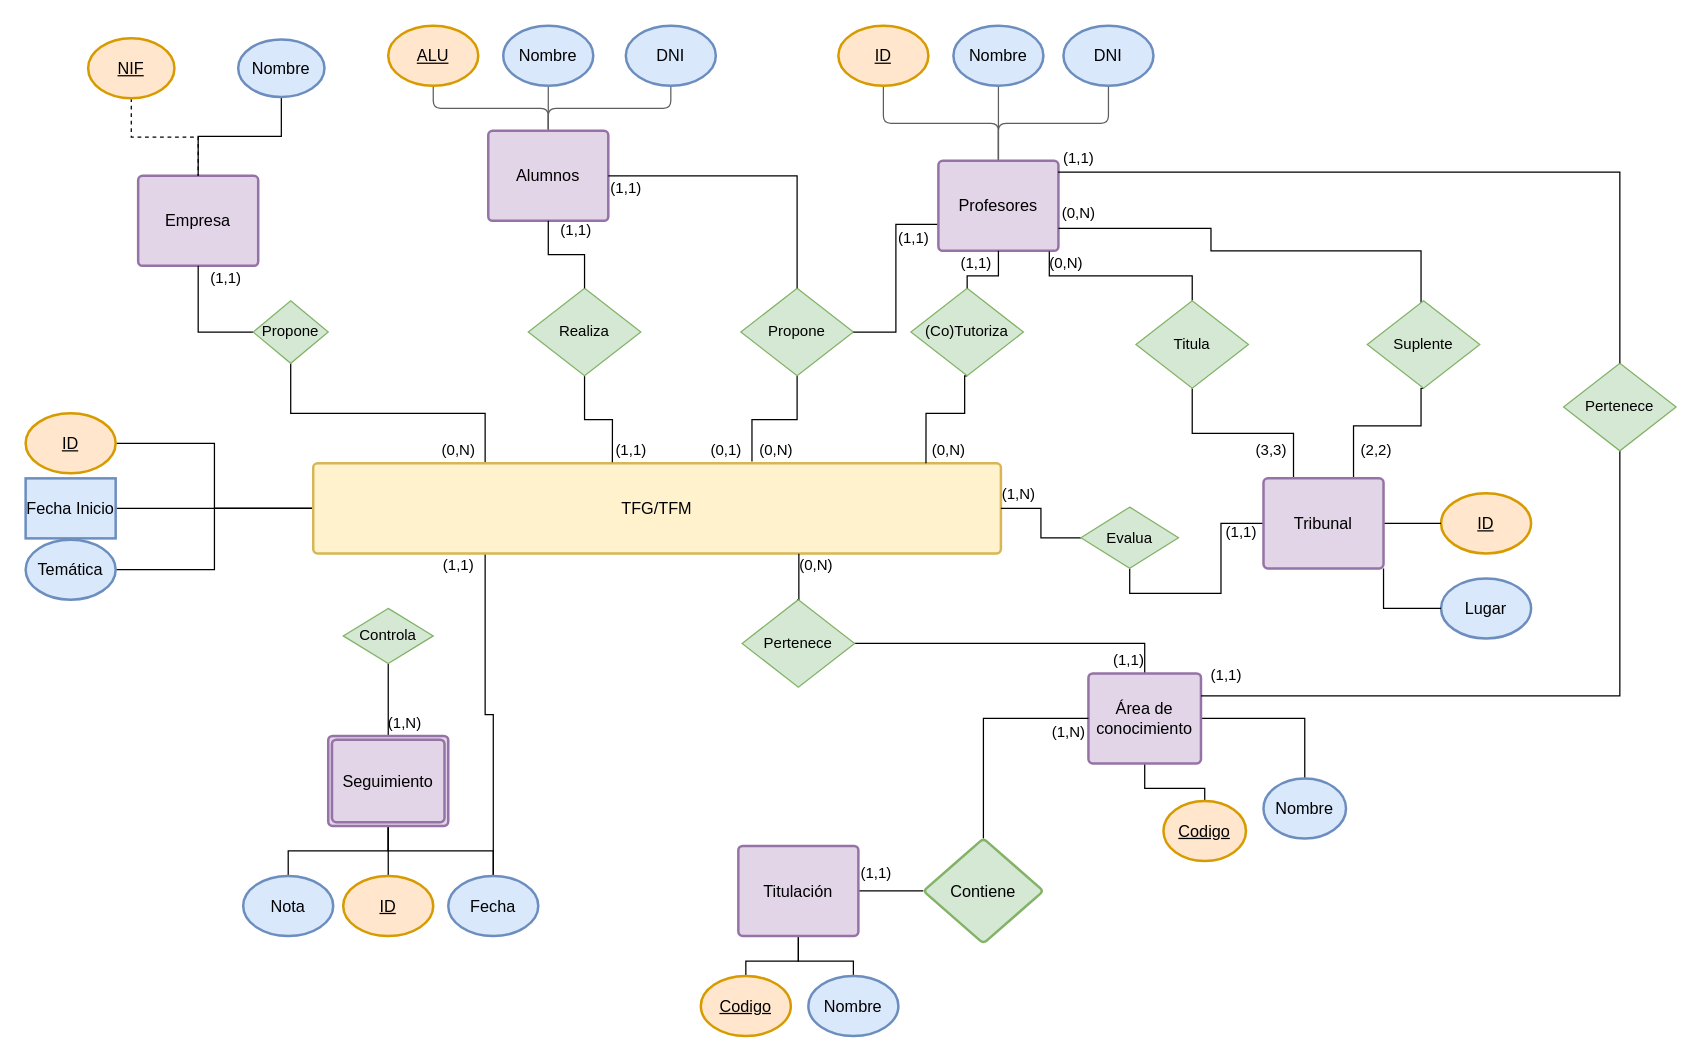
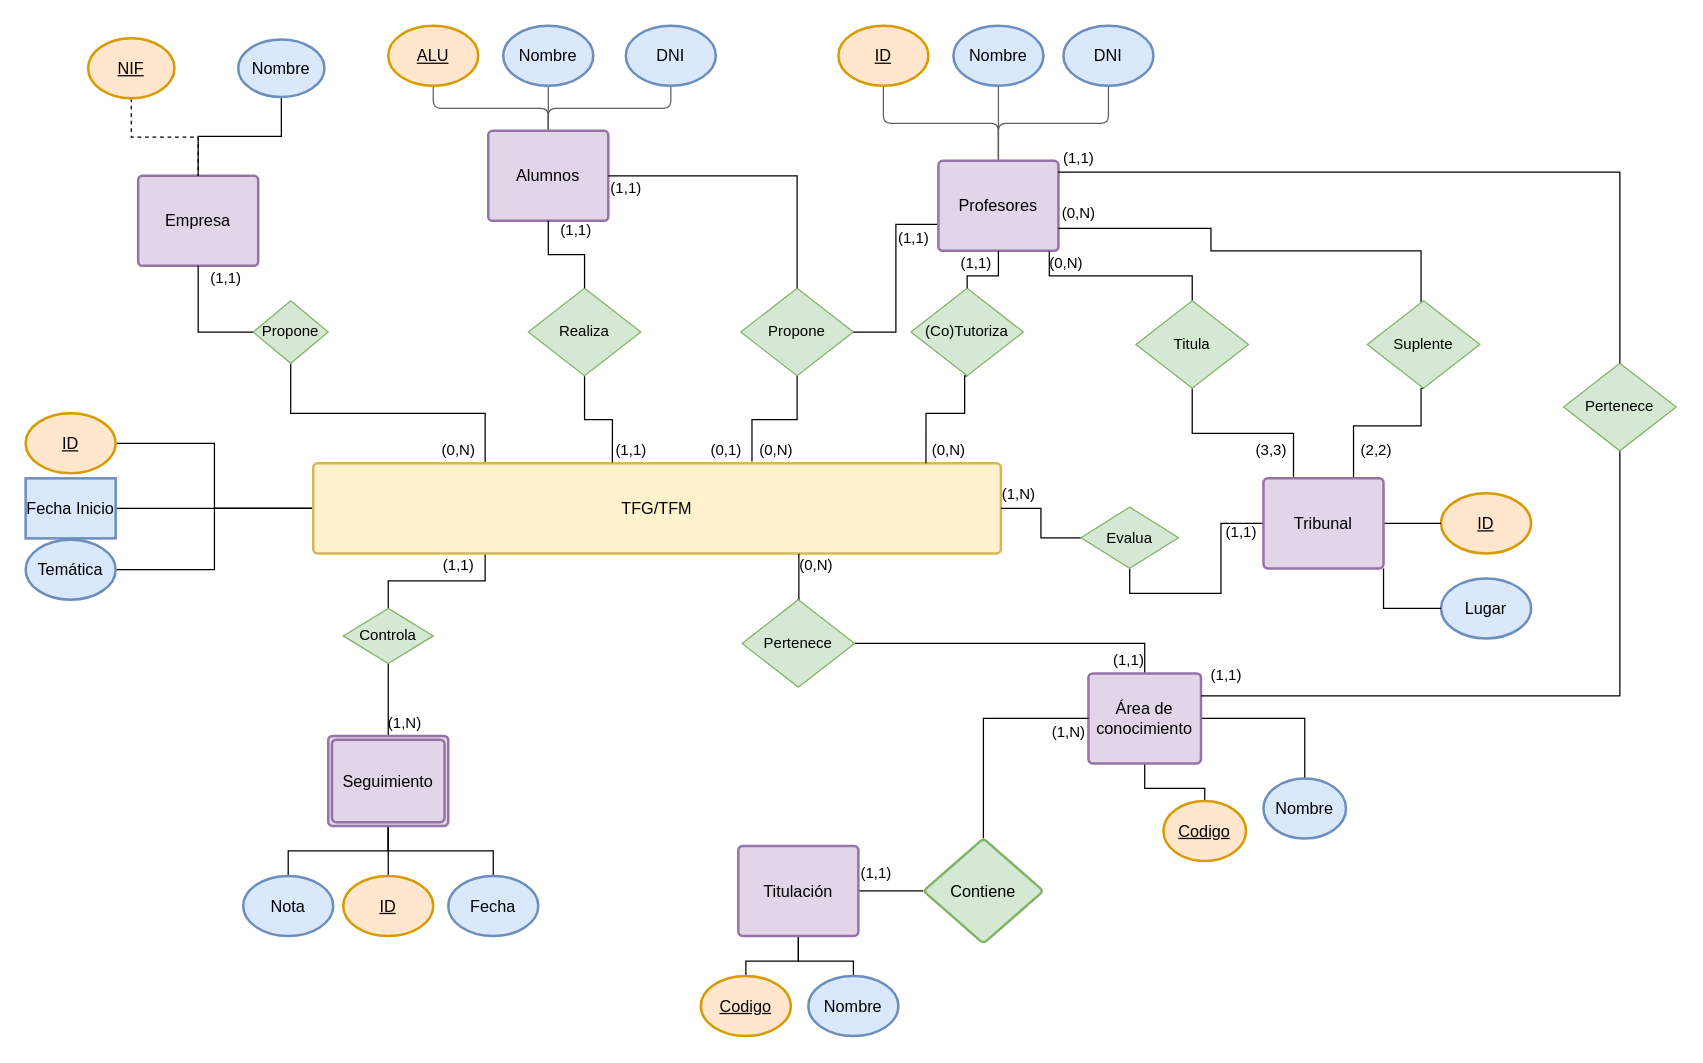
(487, 714) -> (424, 581)
